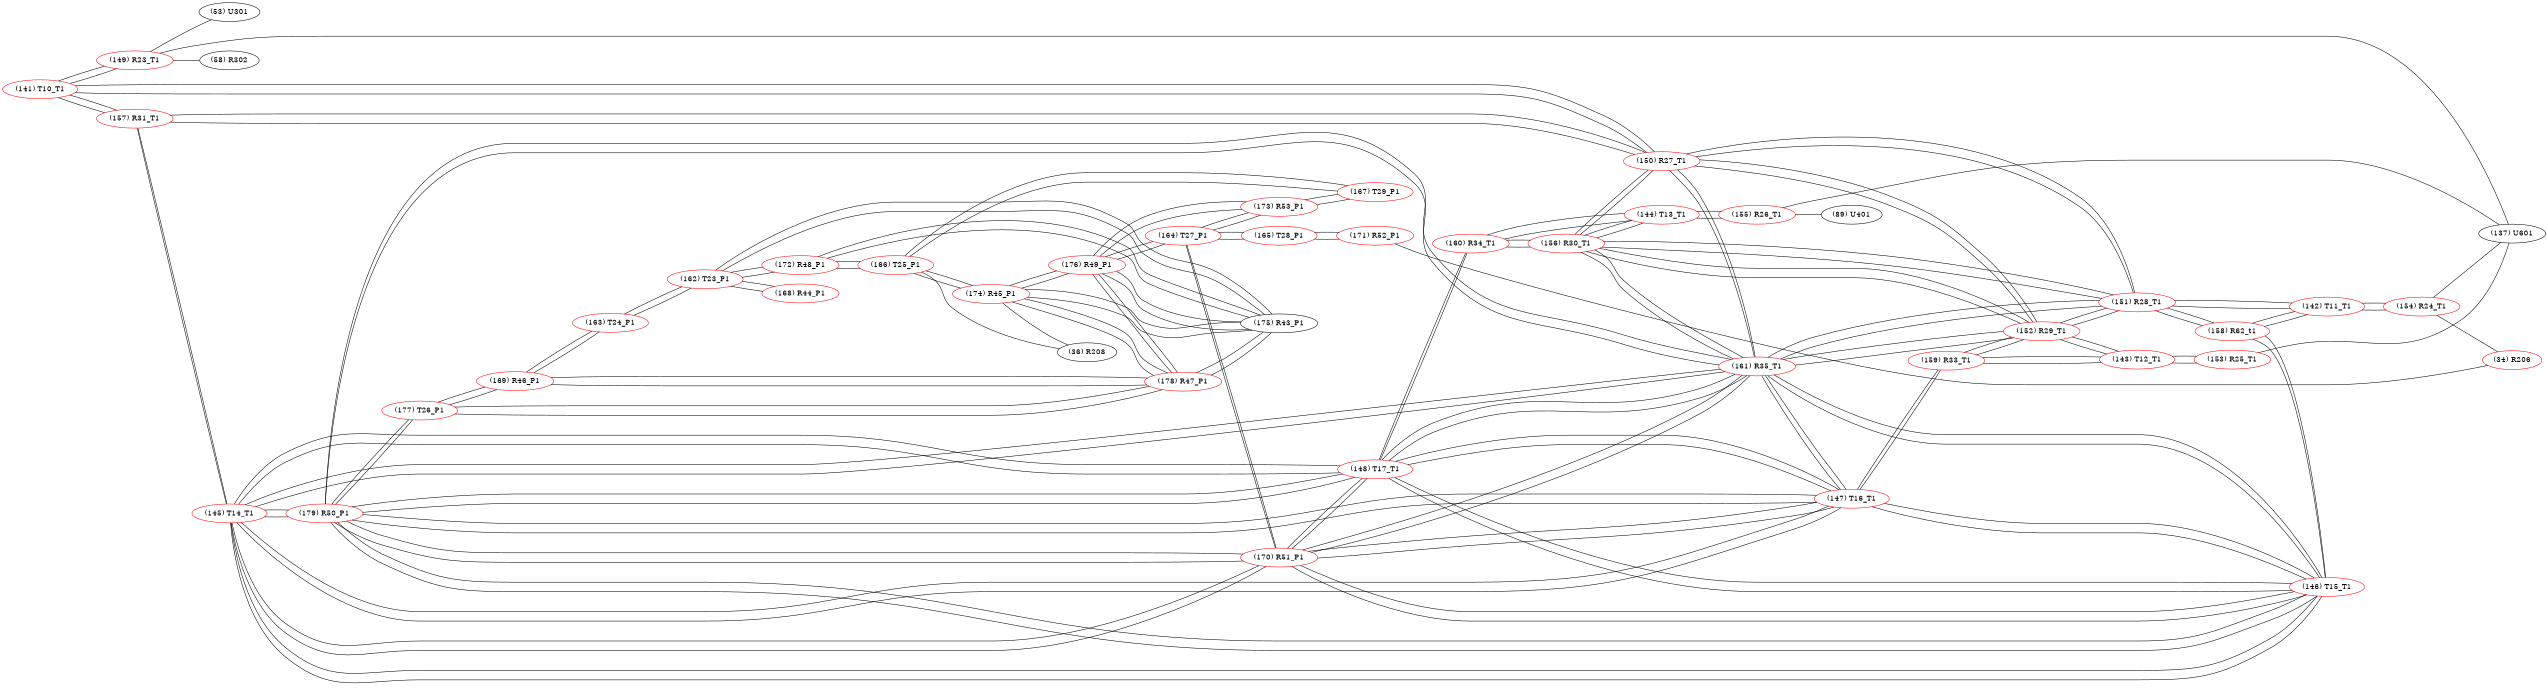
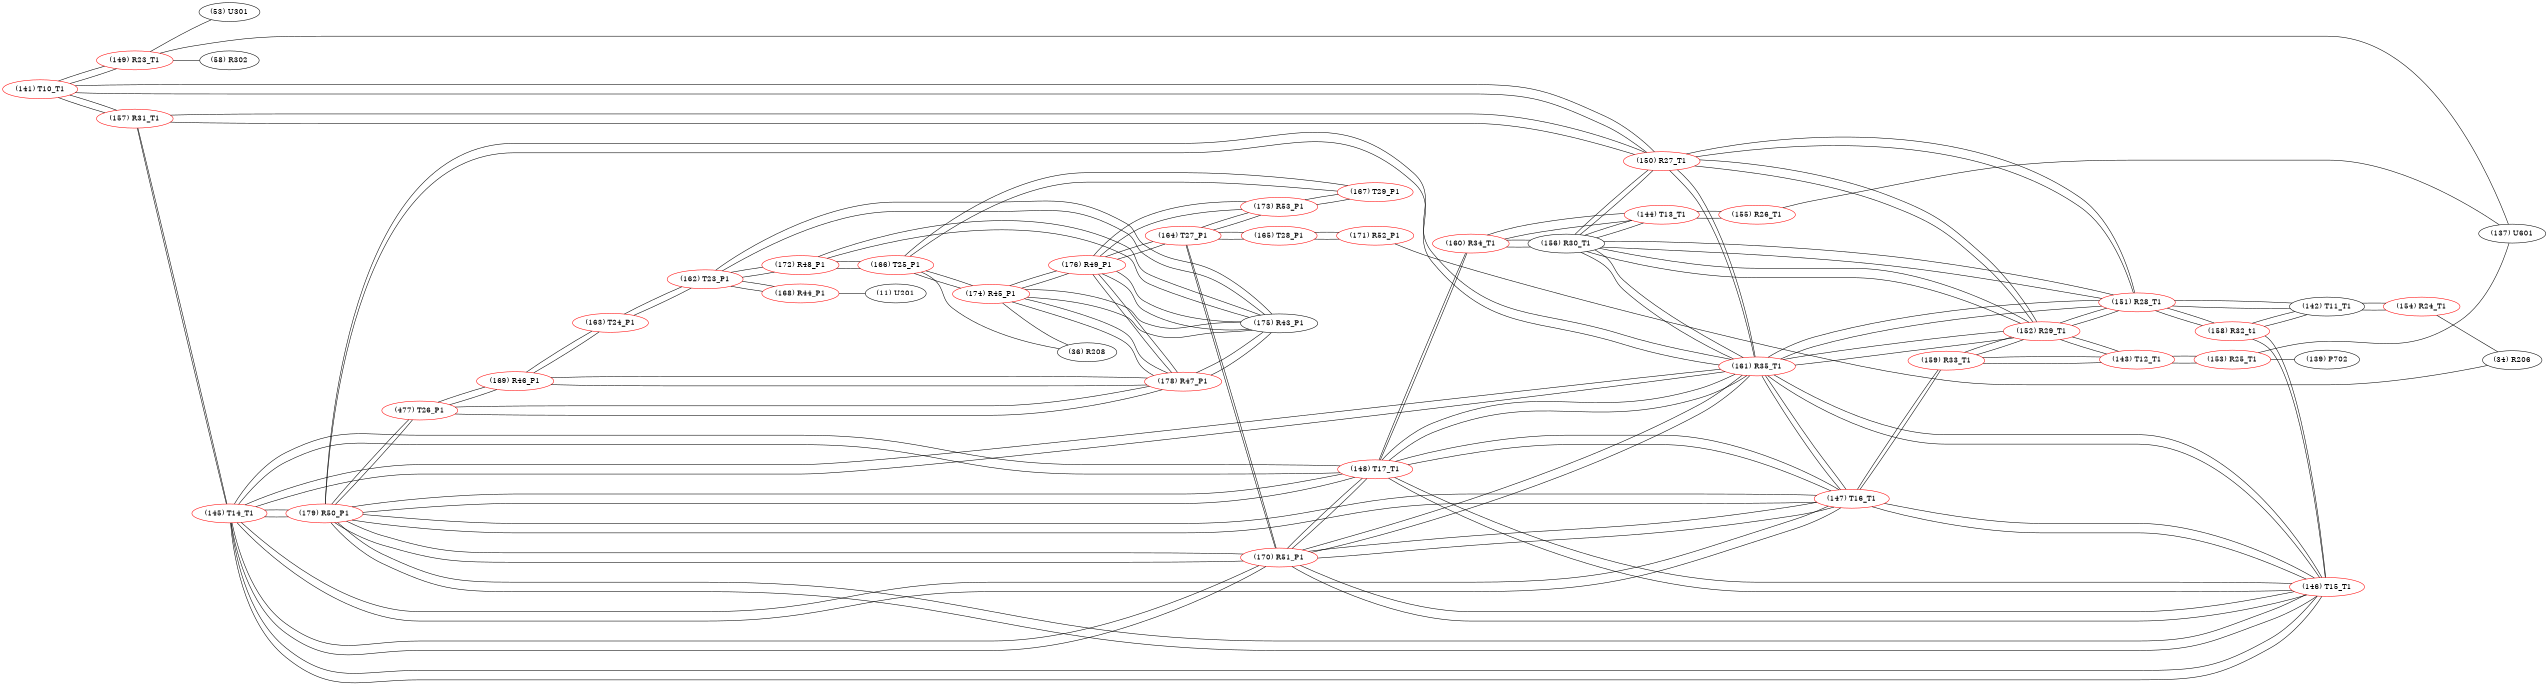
(1852, 215) -> none
(1566, 244) -> (1566, 244)
(2467, 270) -> none
none -> (896, 293)
(2327, 307) -> (2327, 307)
(2232, 331) -> (2232, 331)
none -> (2327, 360)
(2512, 360) -> (2512, 360)
(420, 411) -> (420, 411)
